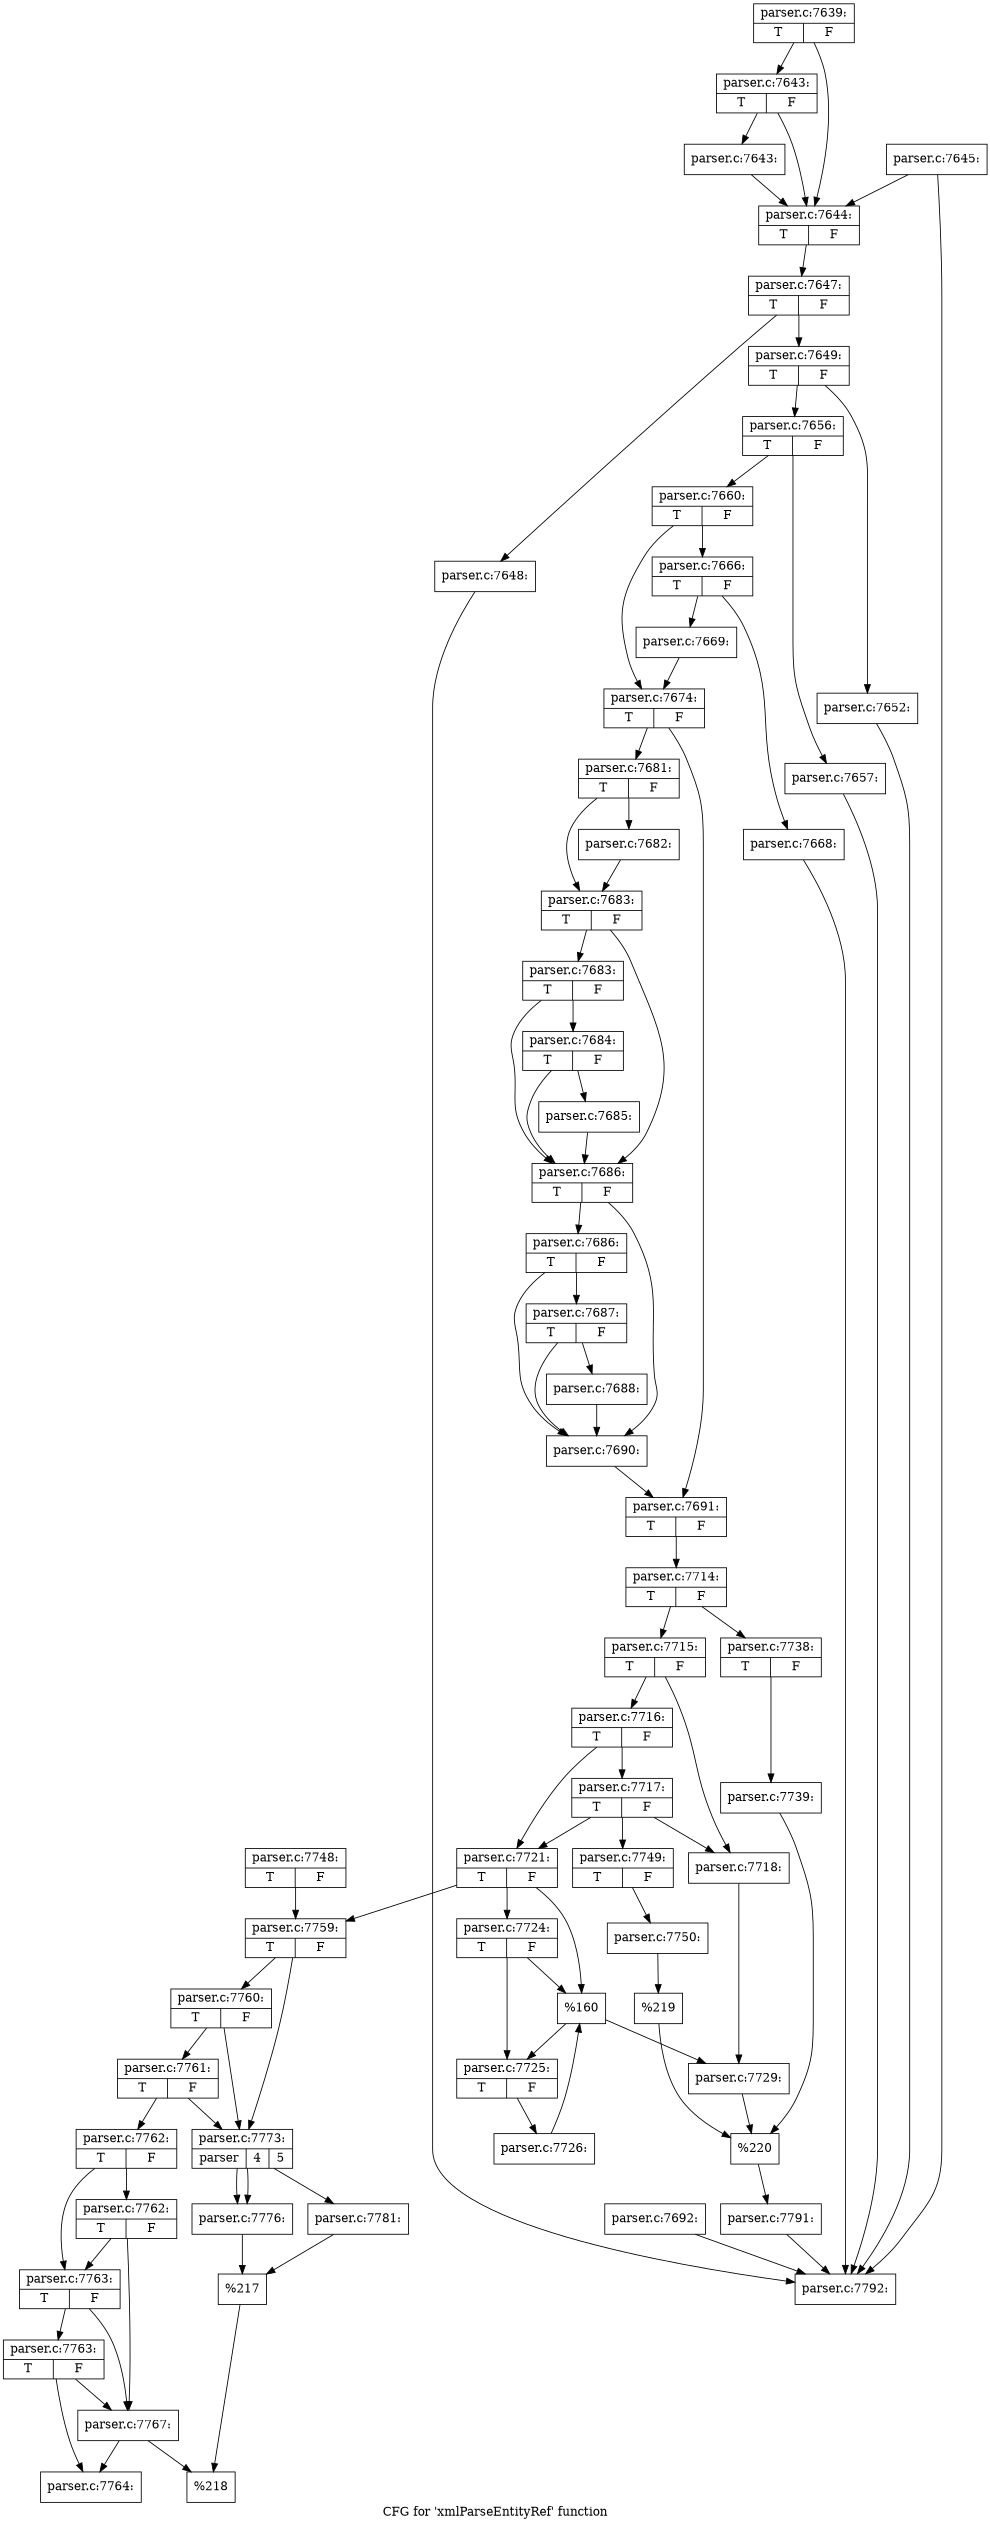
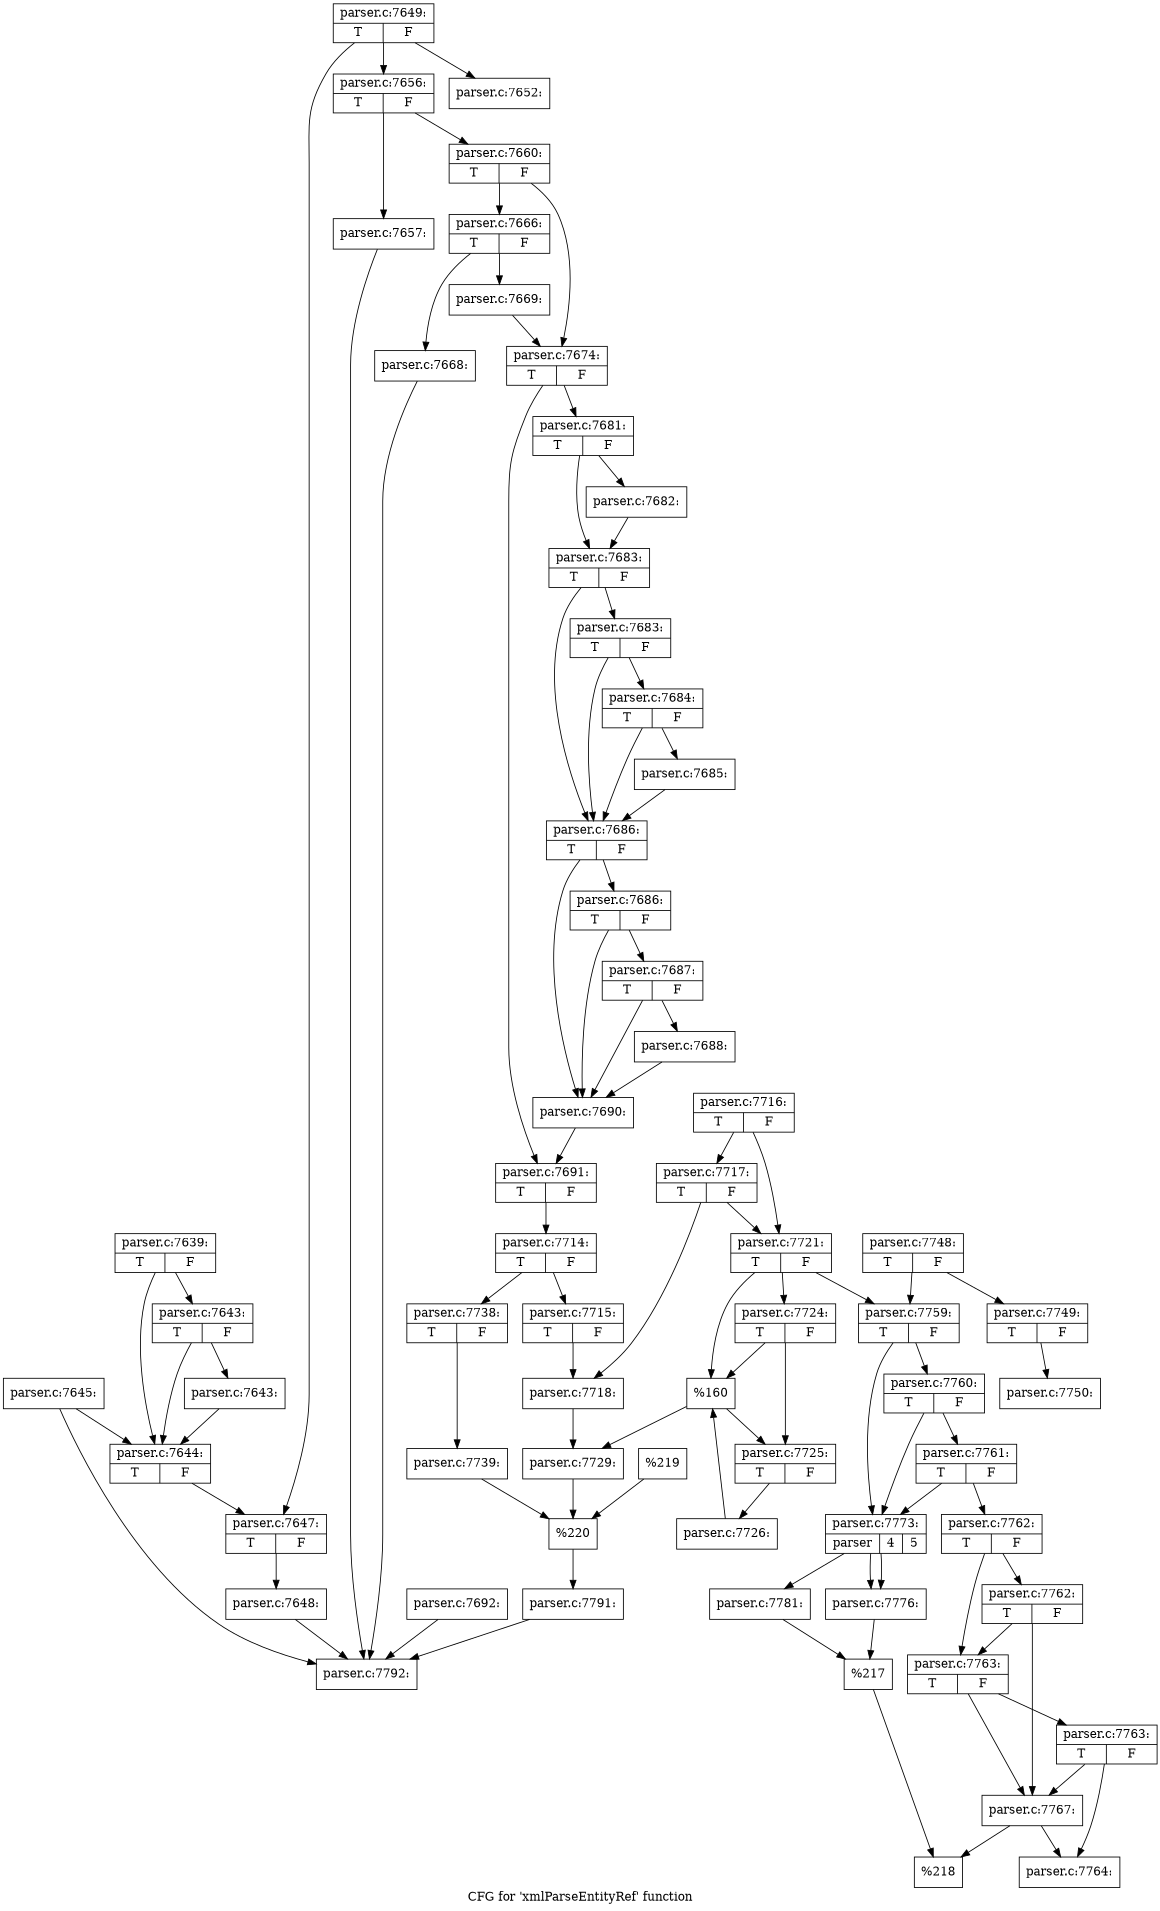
(799, 326) -> (309, 769)
(910, 1498) -> none
(640, 1689) -> none
(622, 1829) -> (971, 1286)
(658, 1969) -> none
